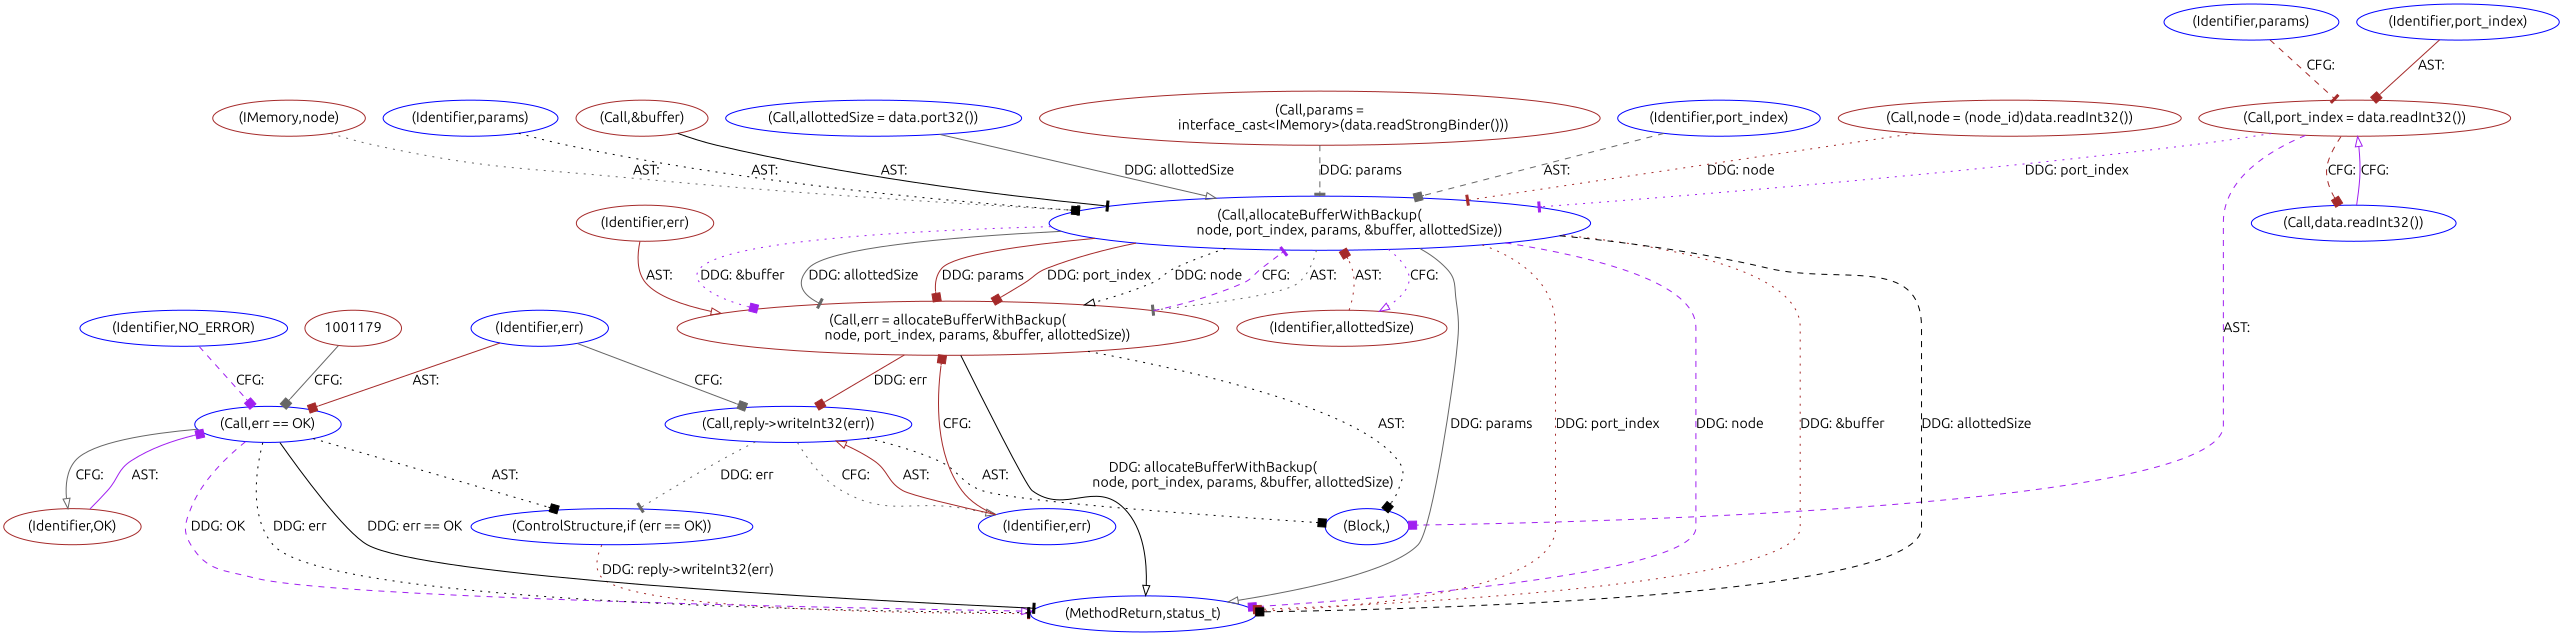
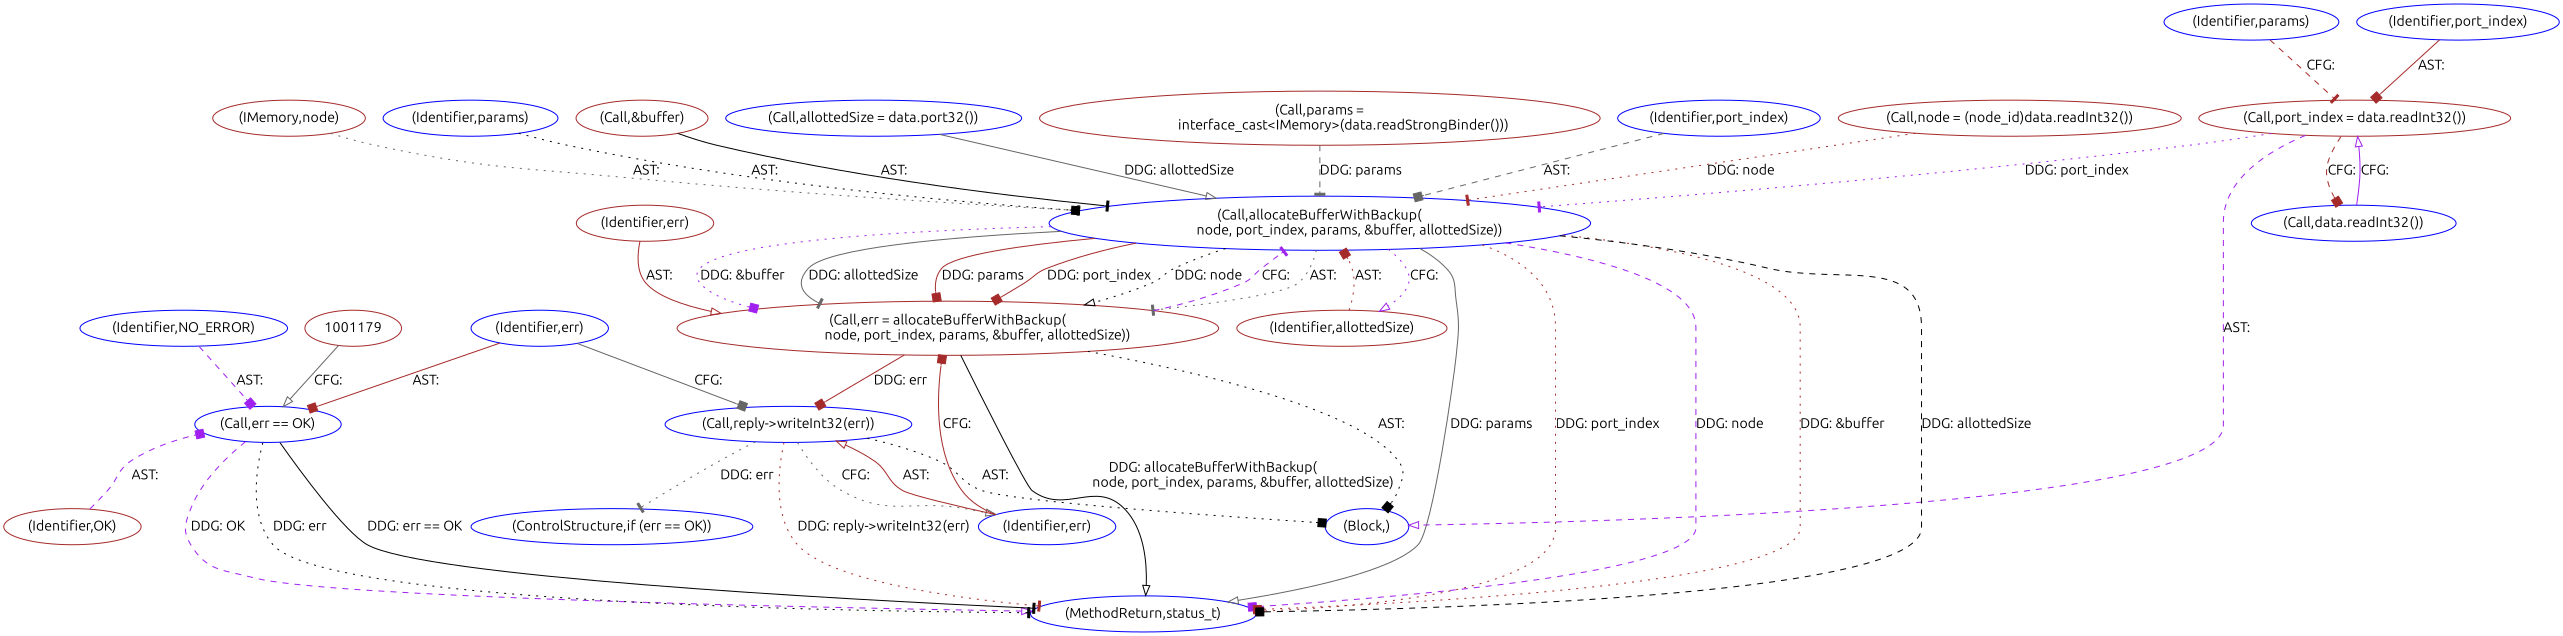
(314, 372) -> (314, 372)
(252, 381) -> (252, 381)
(115, 442) -> none
(133, 460) -> (133, 460)
(431, 473) -> none
(1994, 494) -> (1994, 494)
(794, 608) -> (861, 576)
